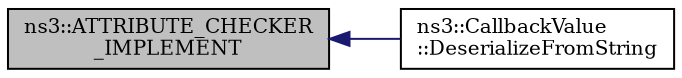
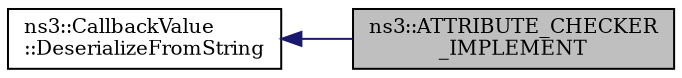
(375, 39) -> (327, 39)
